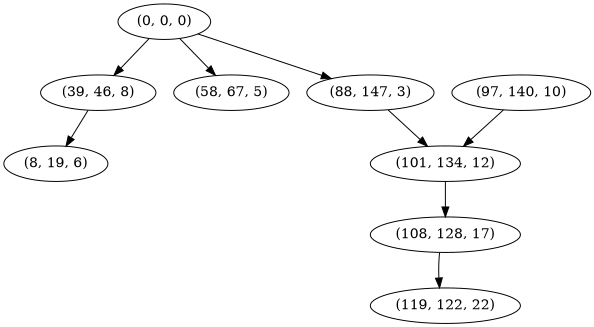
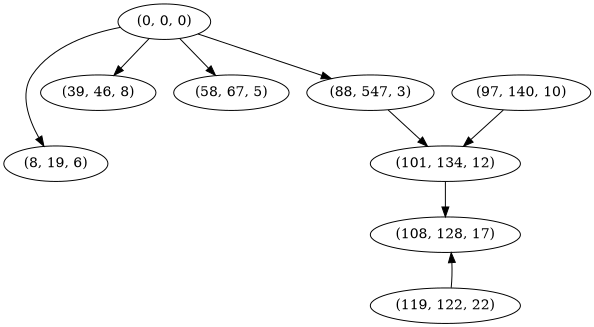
(370, 93) -> (370, 93)
(80, 124) -> (44, 61)
(439, 265) -> (452, 275)
